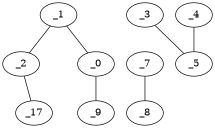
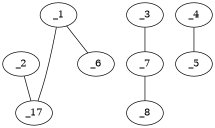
(40, 39) -> (49, 65)
(169, 39) -> (145, 40)
(96, 64) -> (96, 64)
(96, 113) -> none
